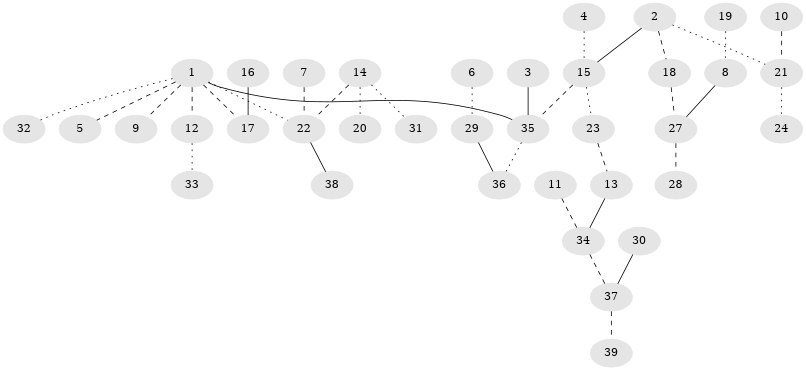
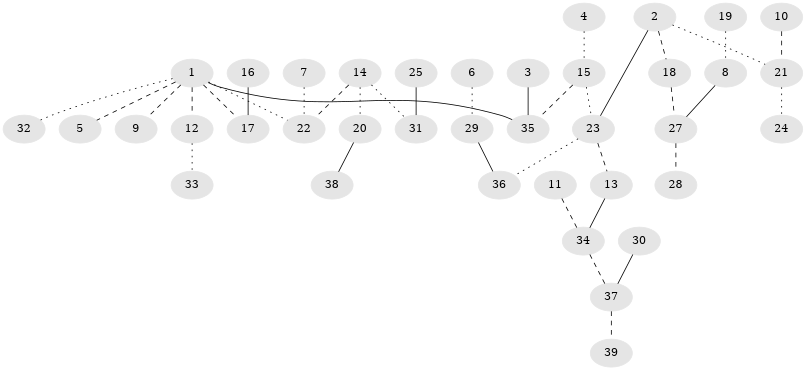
(619, 45) -> (624, 73)
none -> (416, 73)
(304, 96) -> (304, 96)
(318, 157) -> (346, 157)
(514, 157) -> (546, 157)
